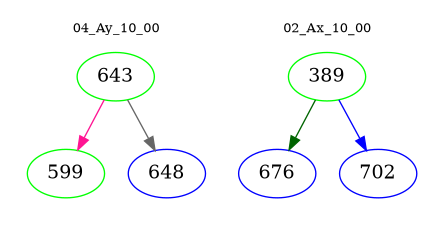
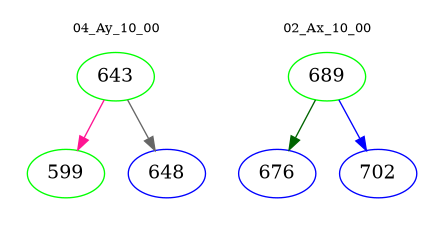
(327, 77) -> (327, 77)
